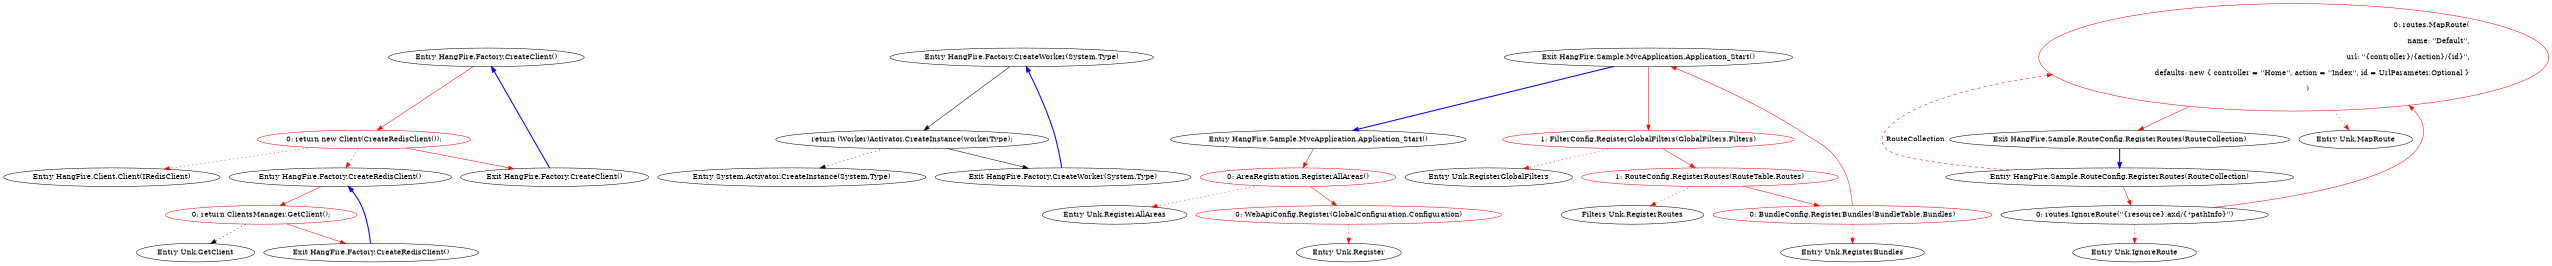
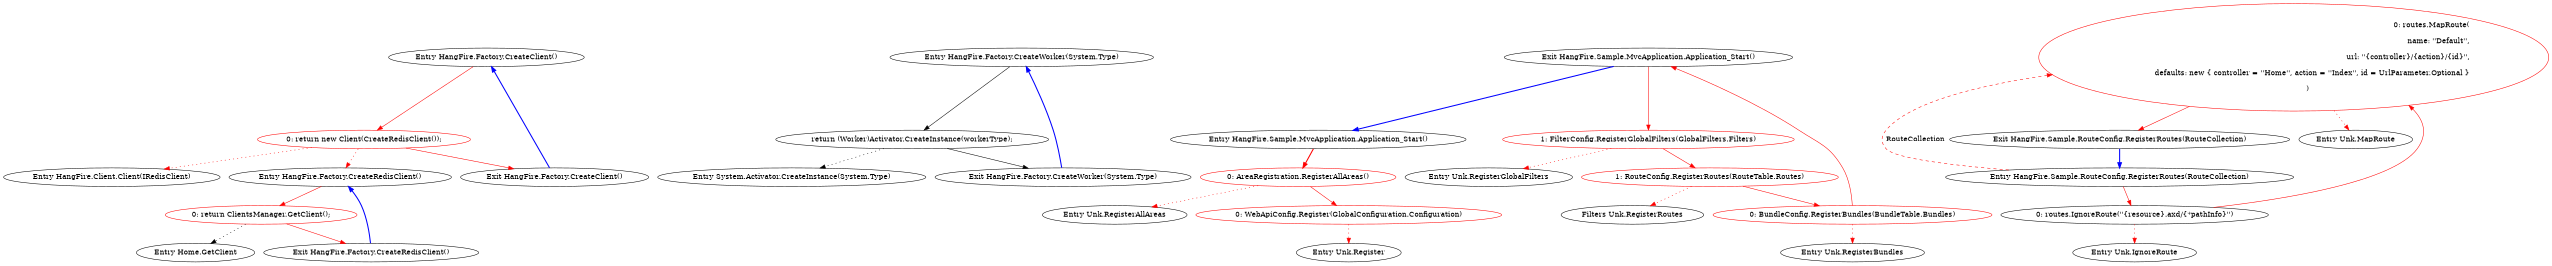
(1309, 156) -> (1309, 156)
(196, 253) -> (196, 253)
